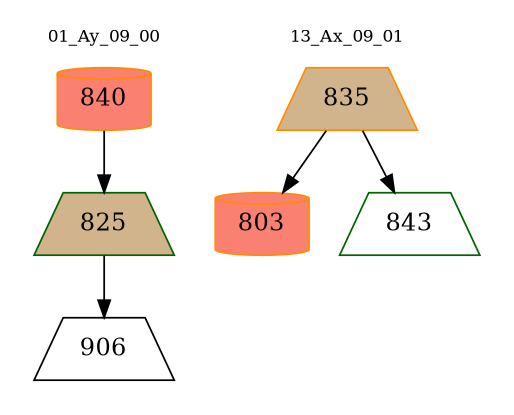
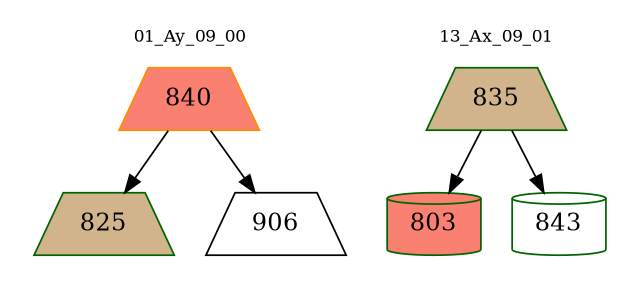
(104, 99) -> (189, 99)
(347, 99) -> (497, 99)
(262, 224) -> (434, 224)
(410, 224) -> (559, 224)
(104, 278) -> (228, 154)
